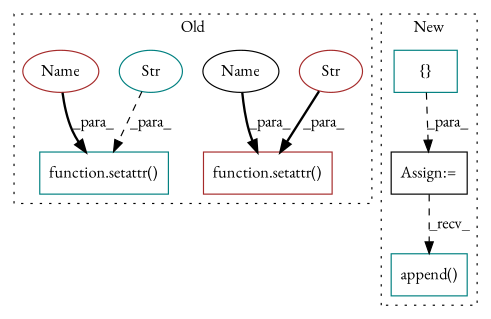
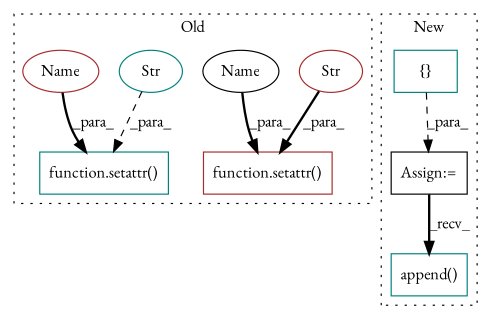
(429, 218) -> (429, 218)
